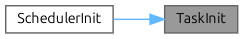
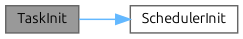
(132, 19) -> (97, 19)
